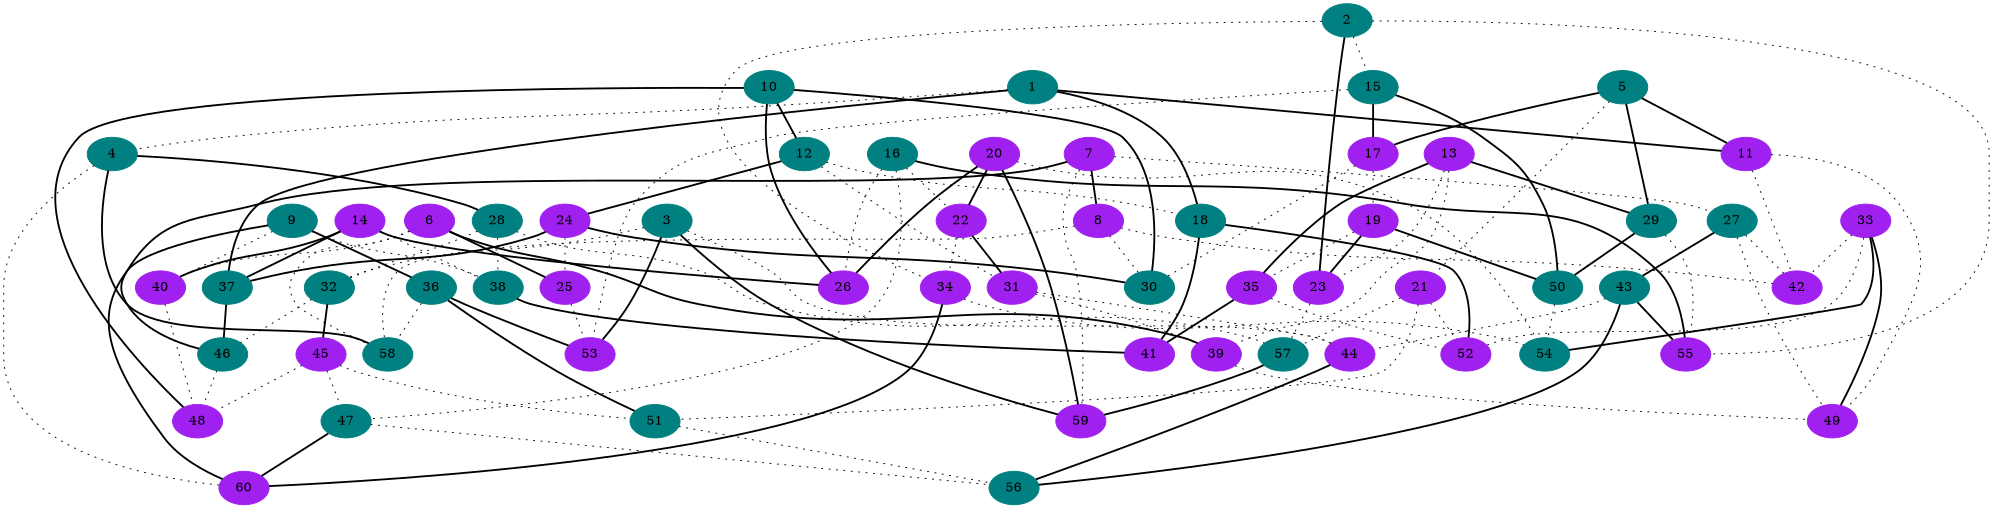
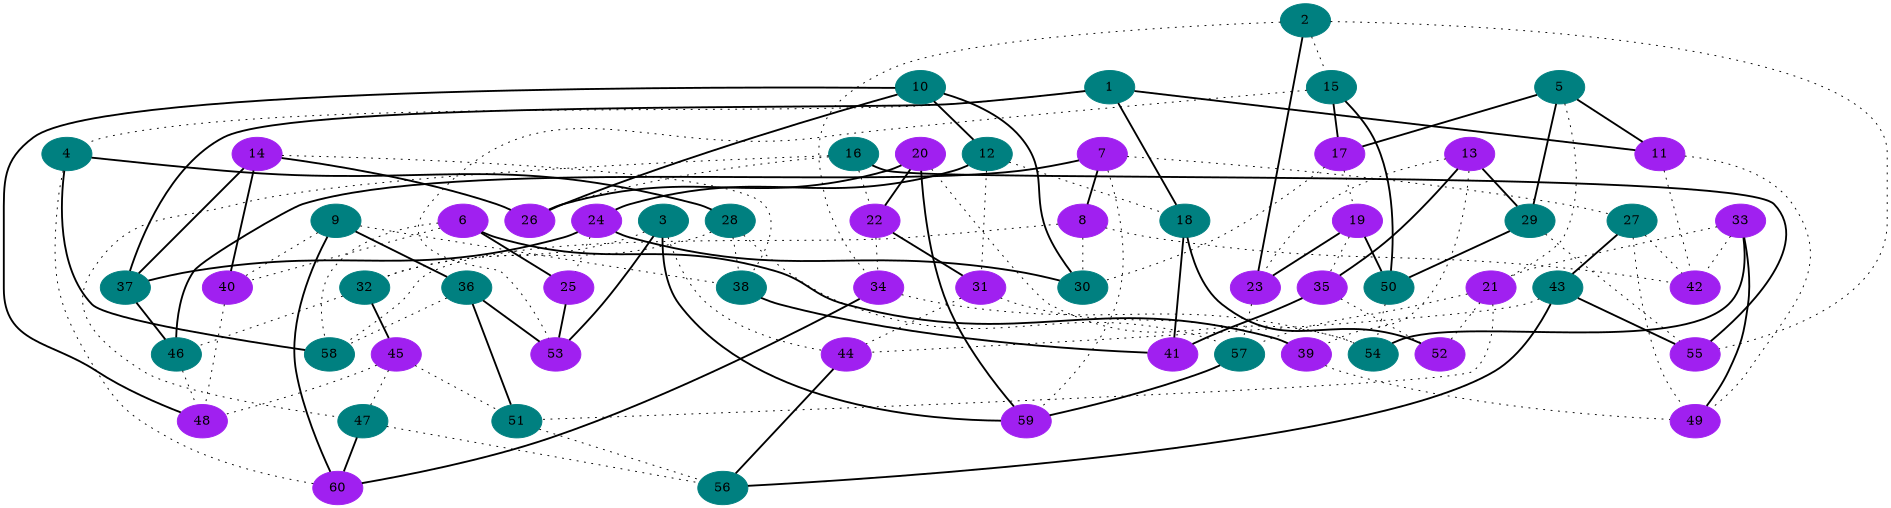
(577, 321) -> (562, 321)
(1656, 331) -> (1613, 250)
